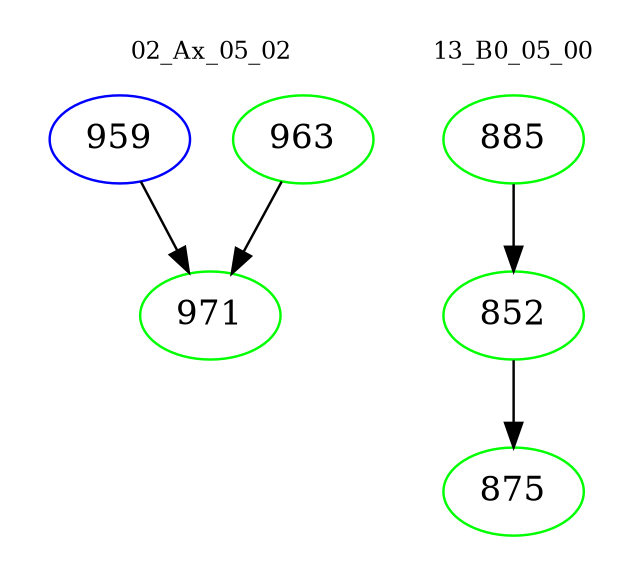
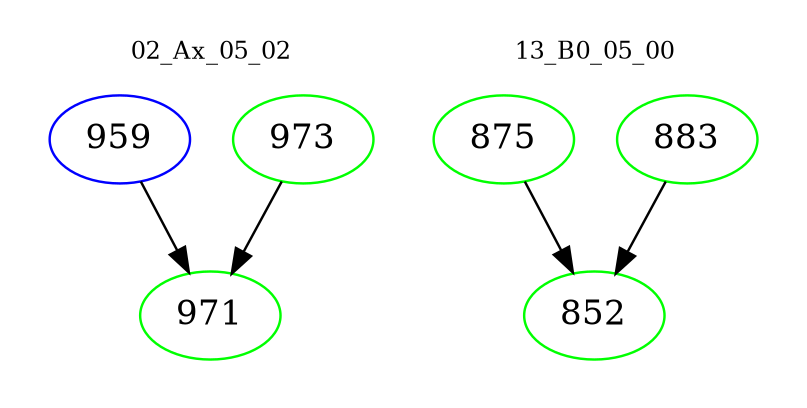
(303, 139) -> (303, 139)
(514, 139) -> (687, 139)
(514, 392) -> (543, 216)
